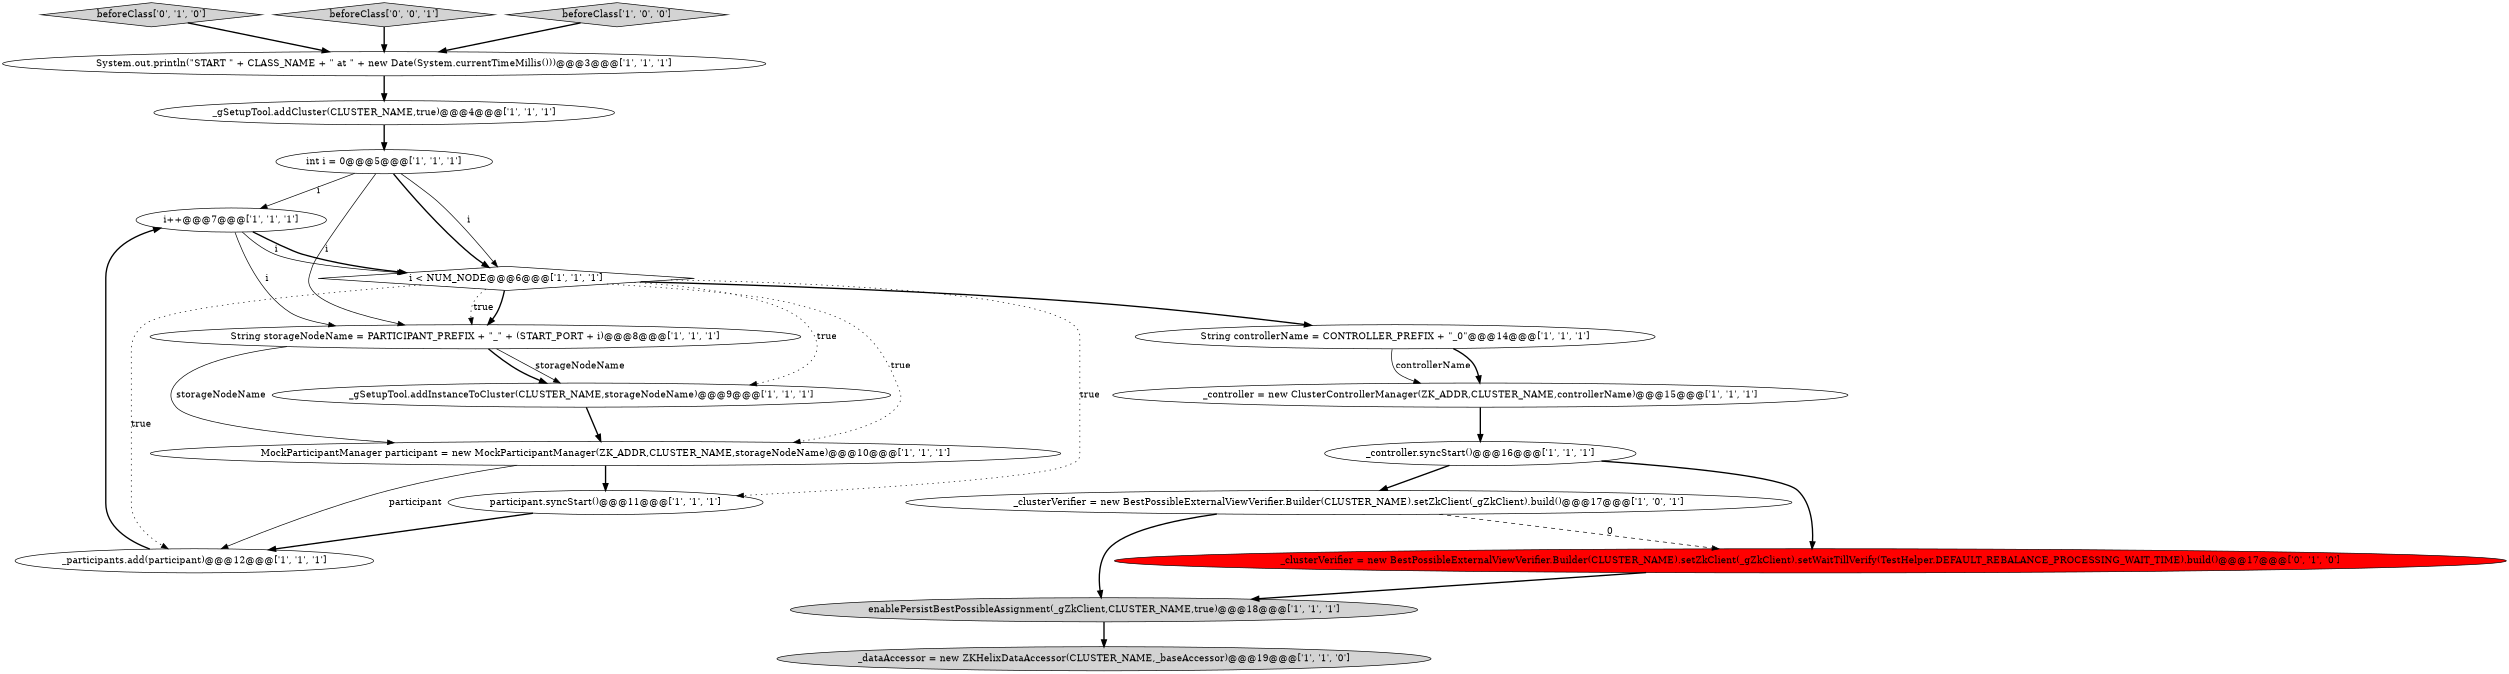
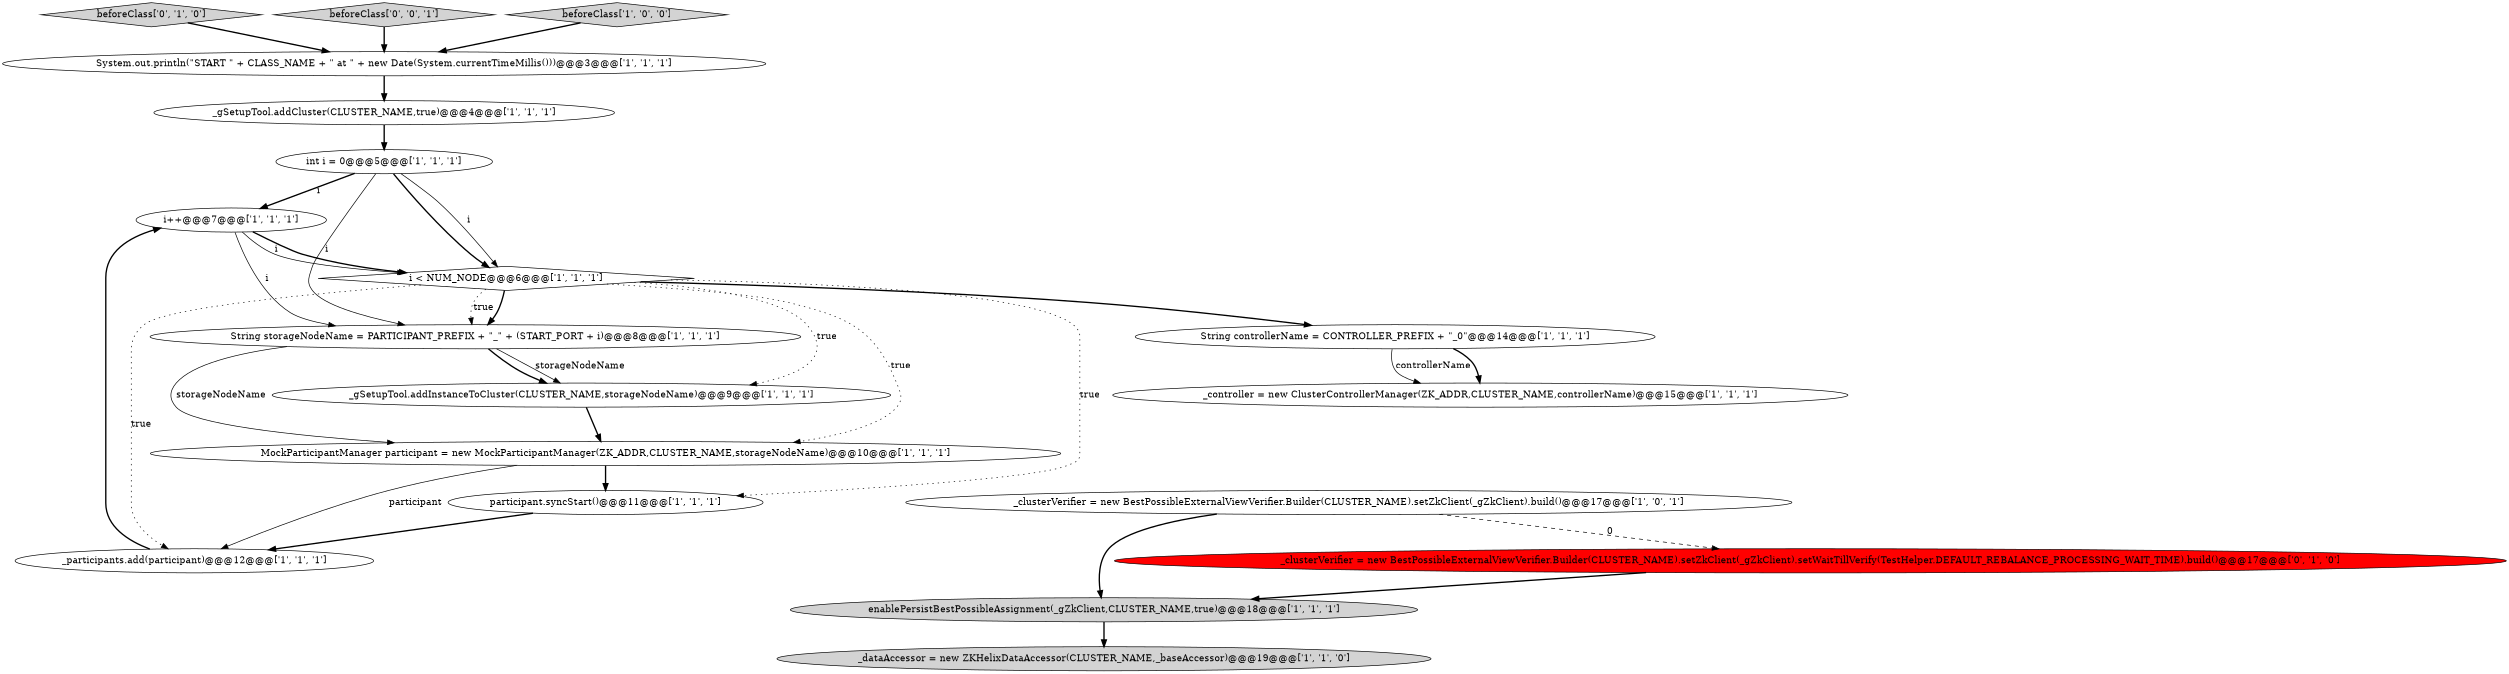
(311, 190) -> (311, 190)
(1480, 453) -> none
